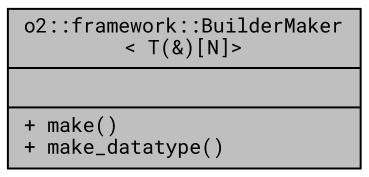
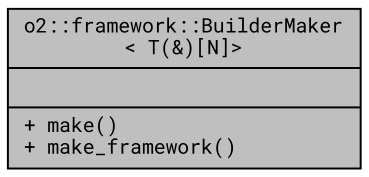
(125, 148) -> (131, 148)
